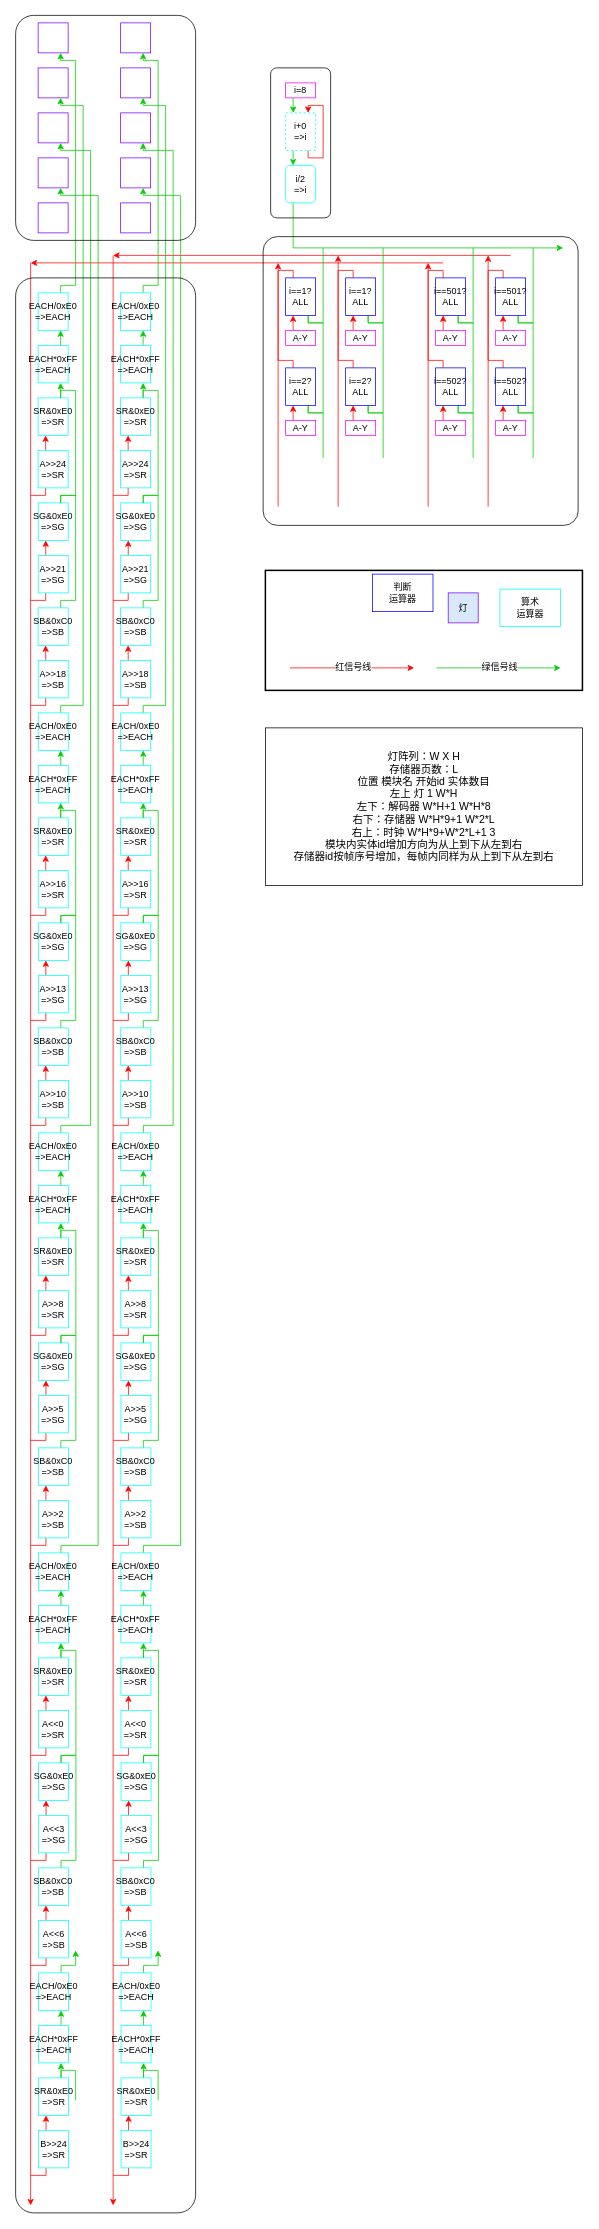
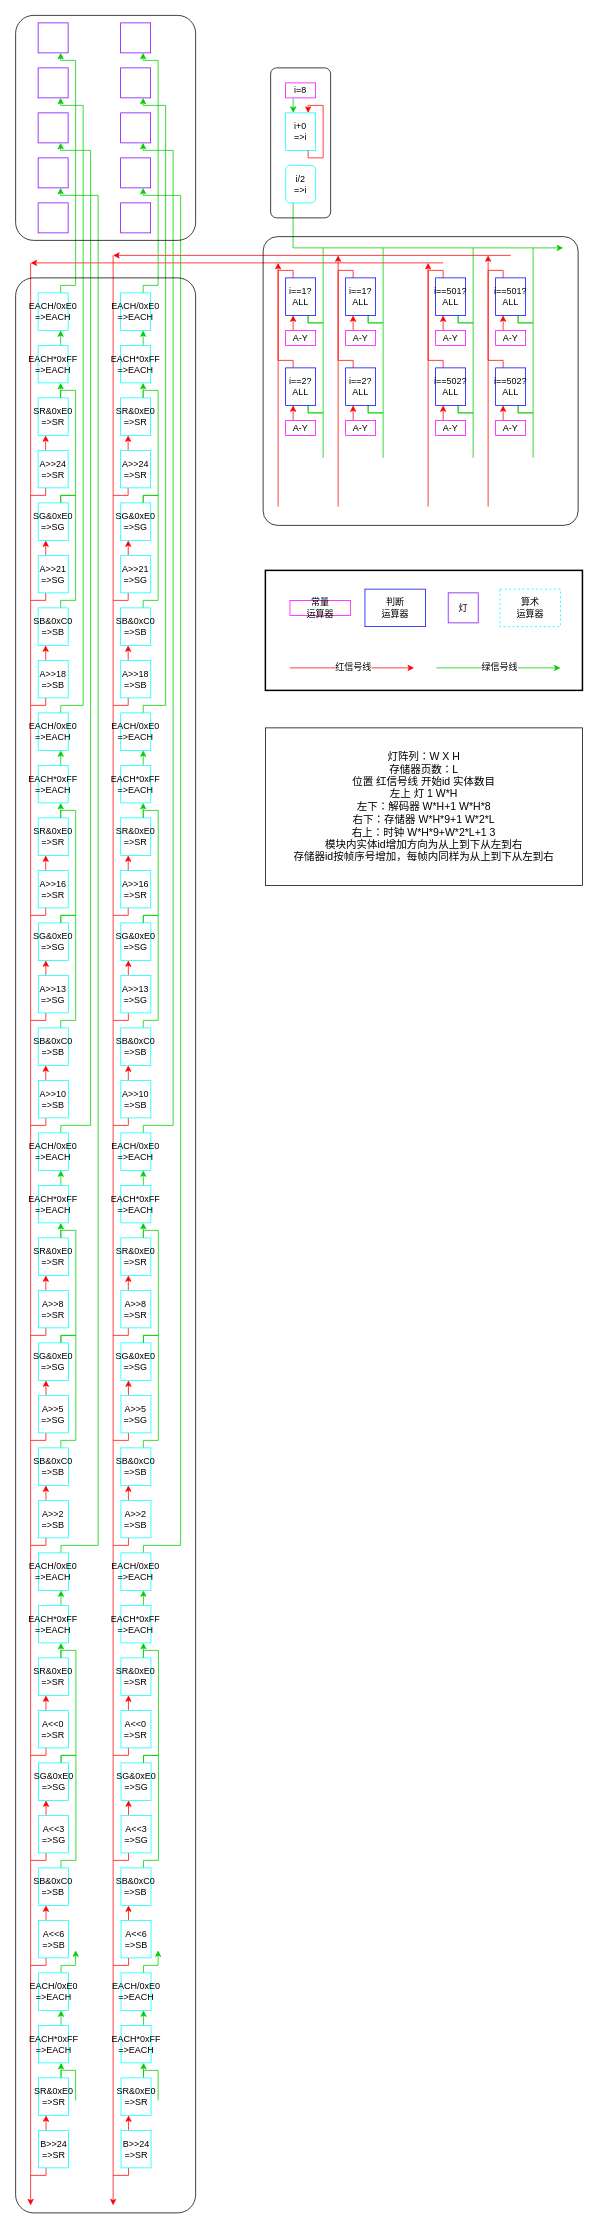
(300, 132) -> (300, 132)
(293, 157) -> none
(402, 593) -> (395, 608)
none -> (320, 608)
(463, 608) -> (463, 608)
(530, 608) -> (530, 608)
(424, 807) -> (424, 807)
